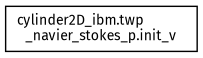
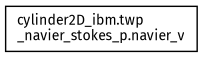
(101, 29) -> (101, 29)
